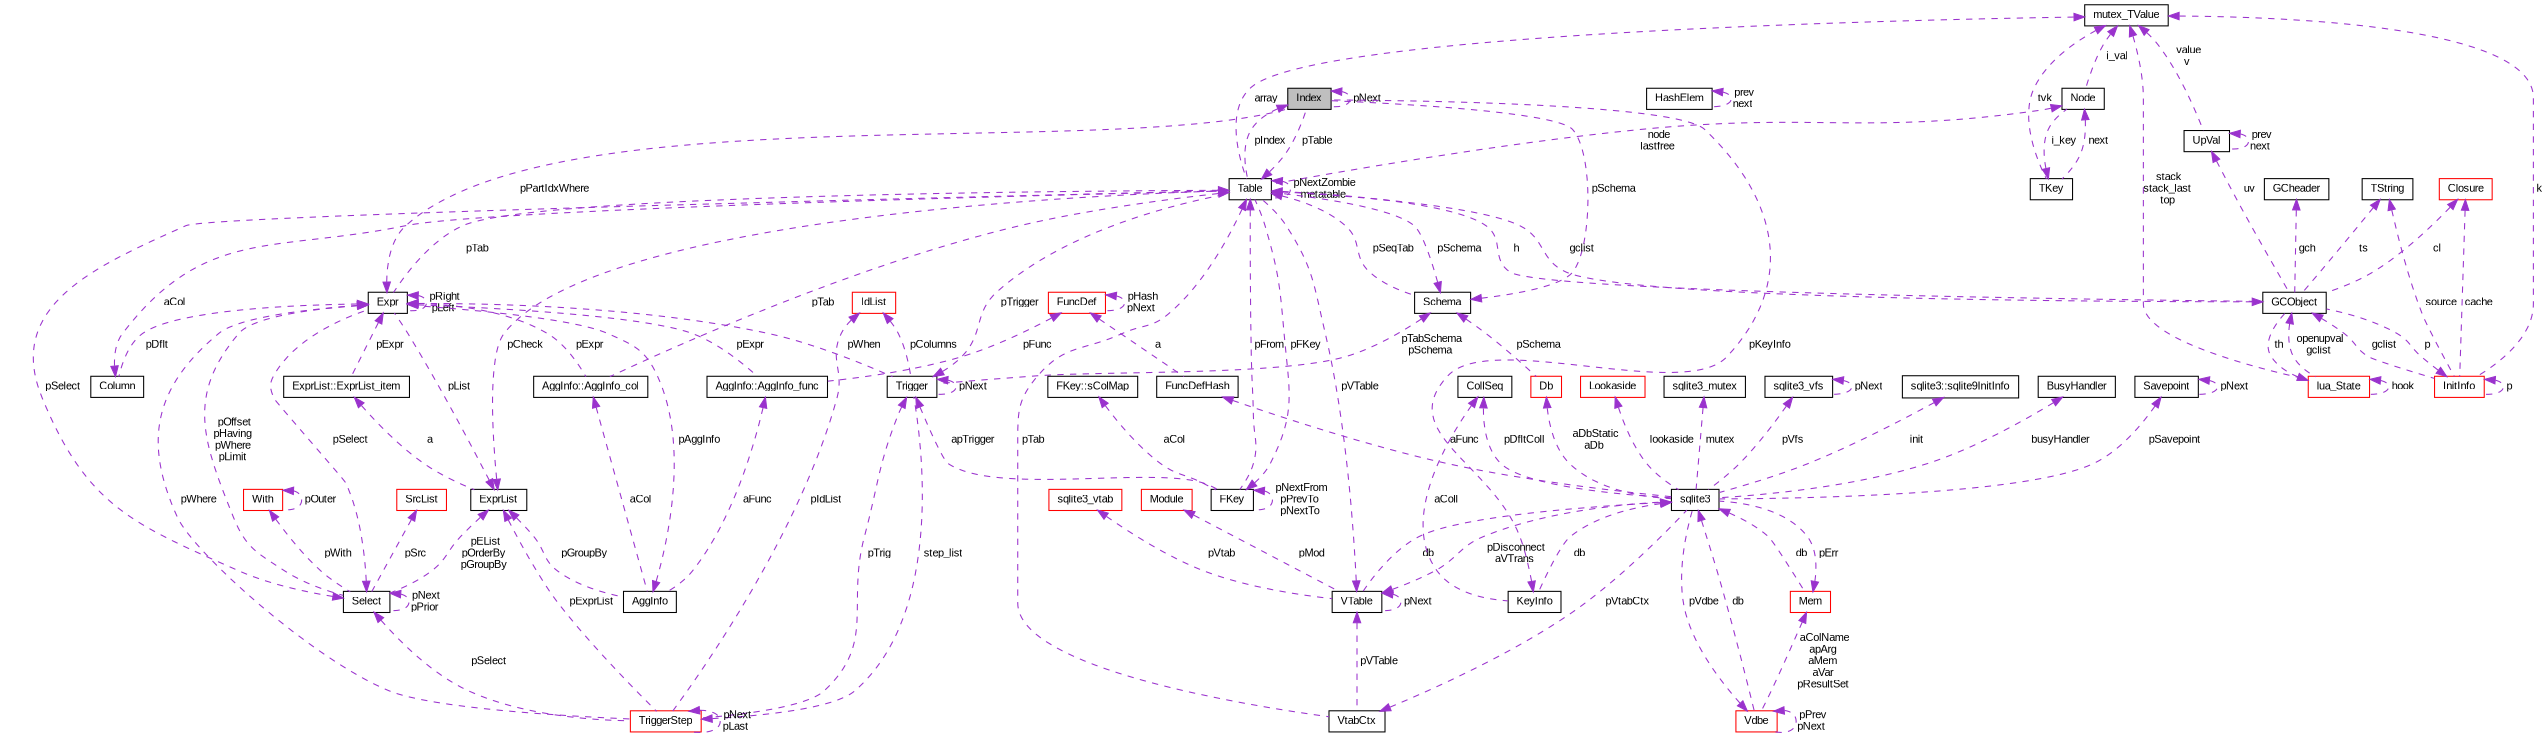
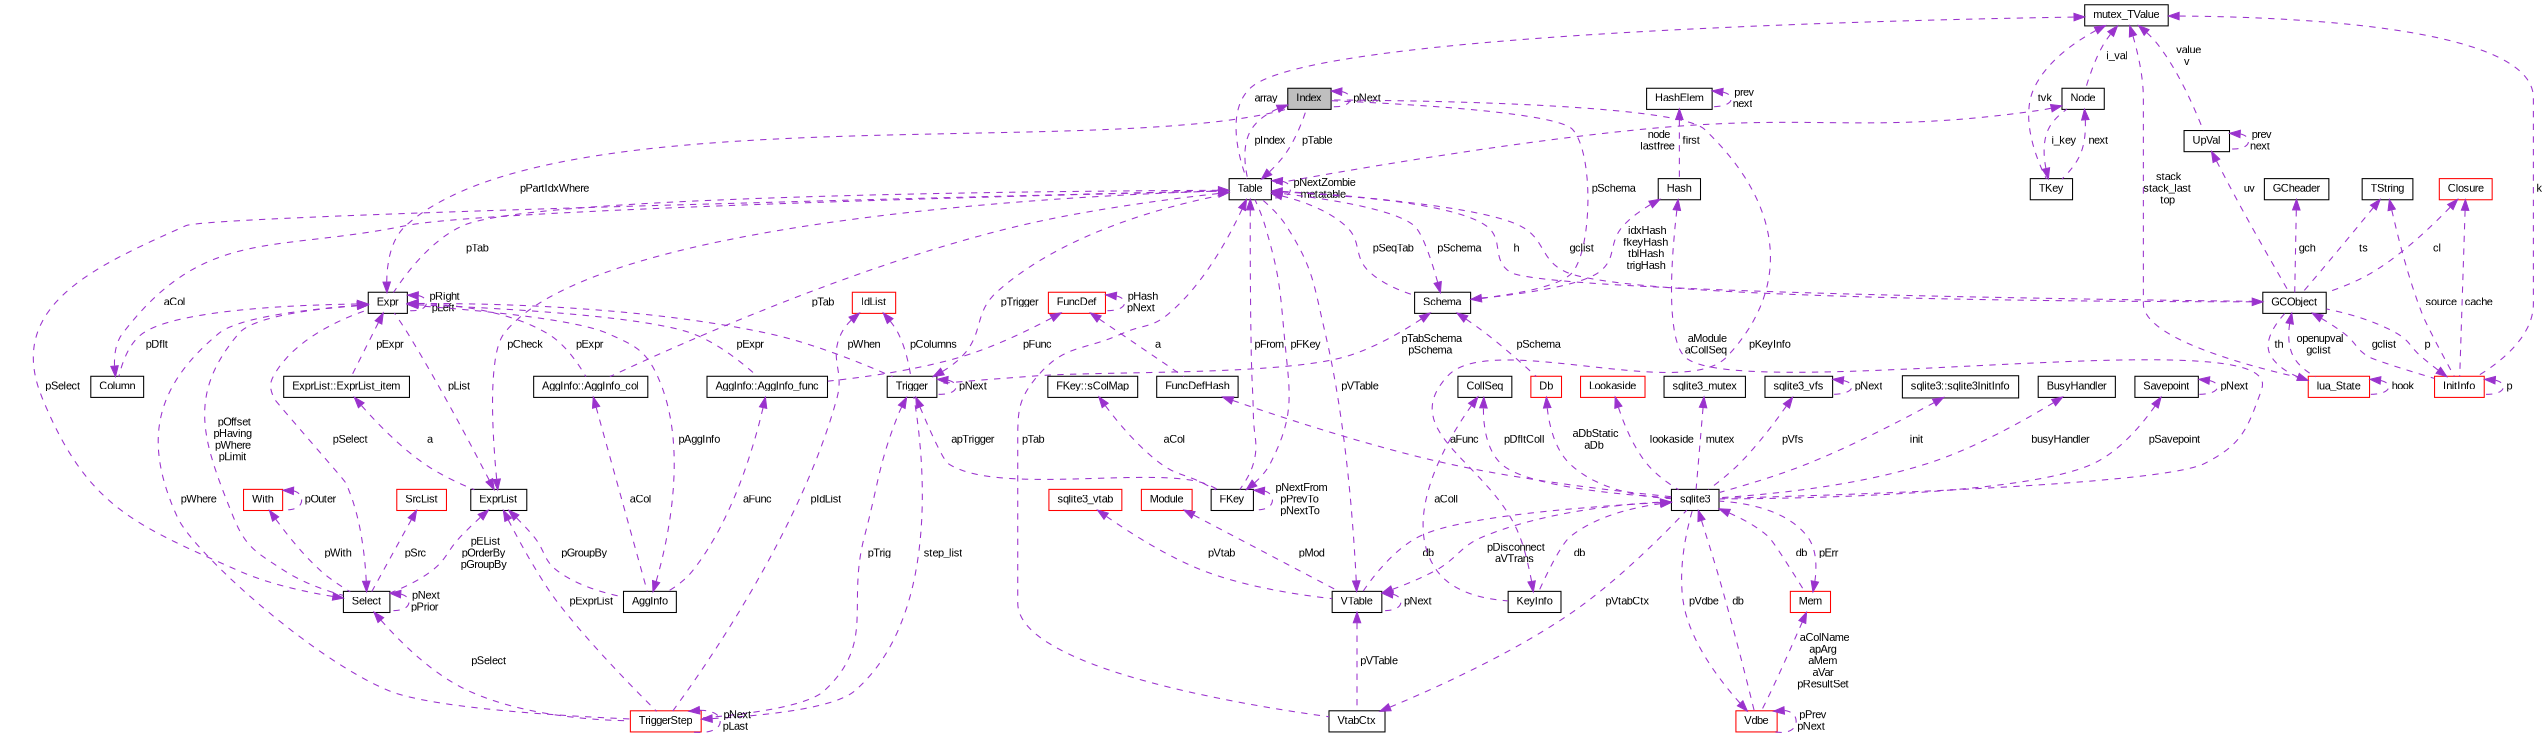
none -> (1679, 189)
(1961, 387) -> (1961, 387)
